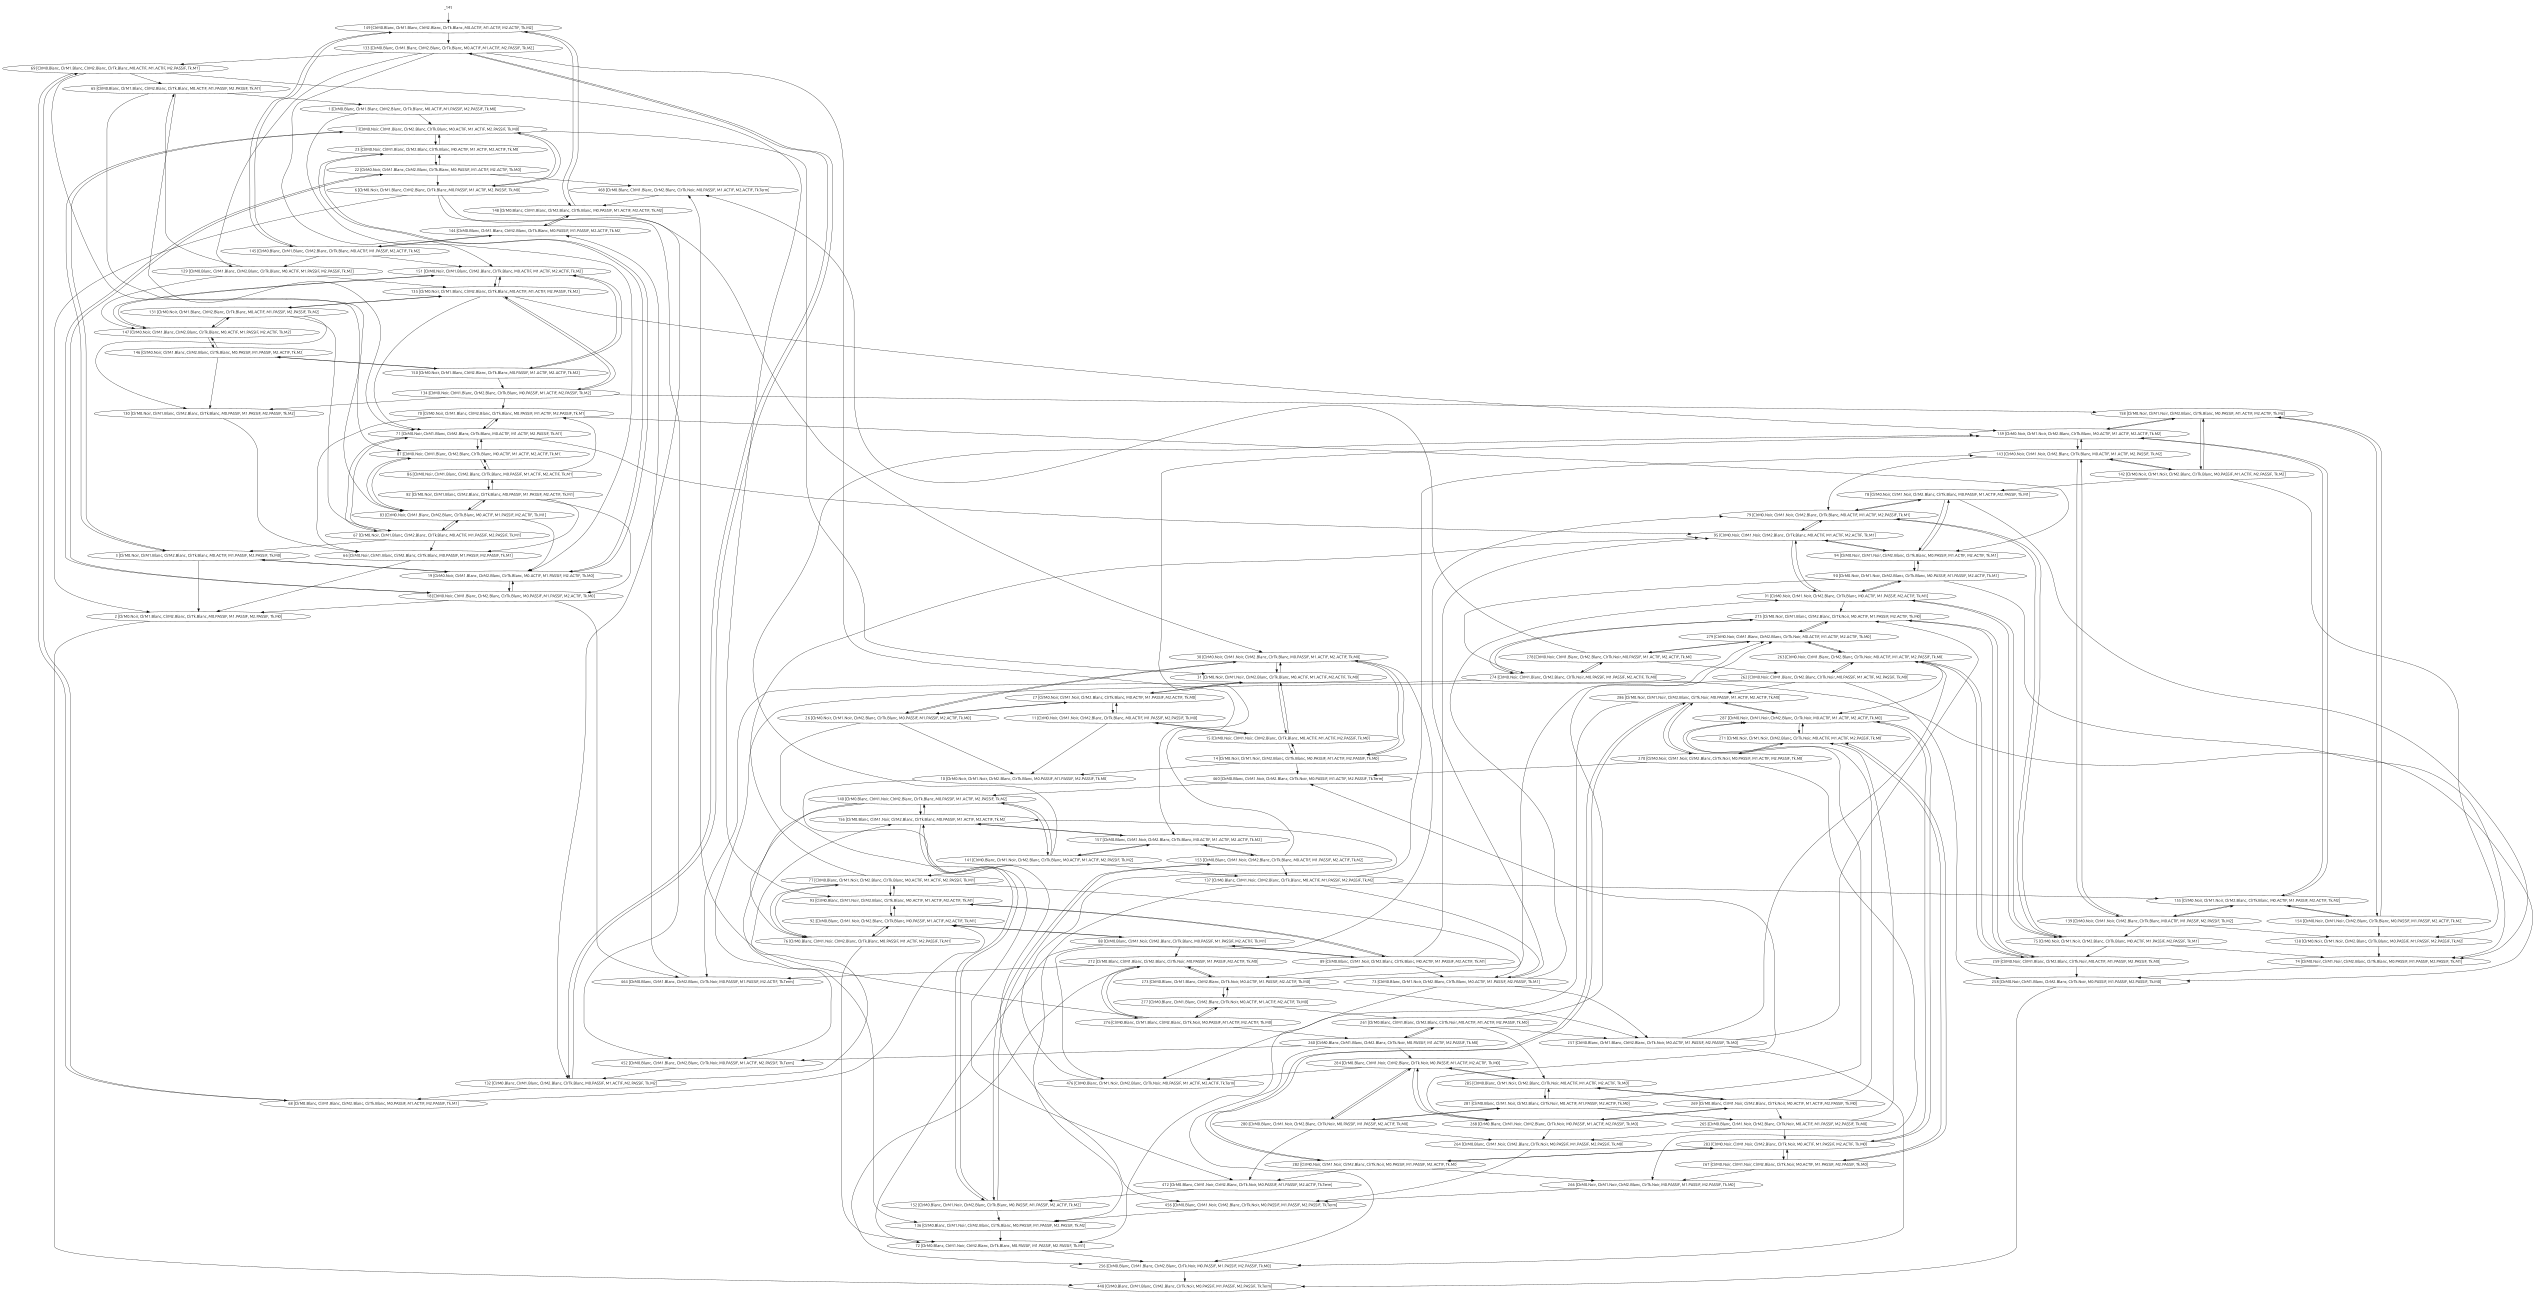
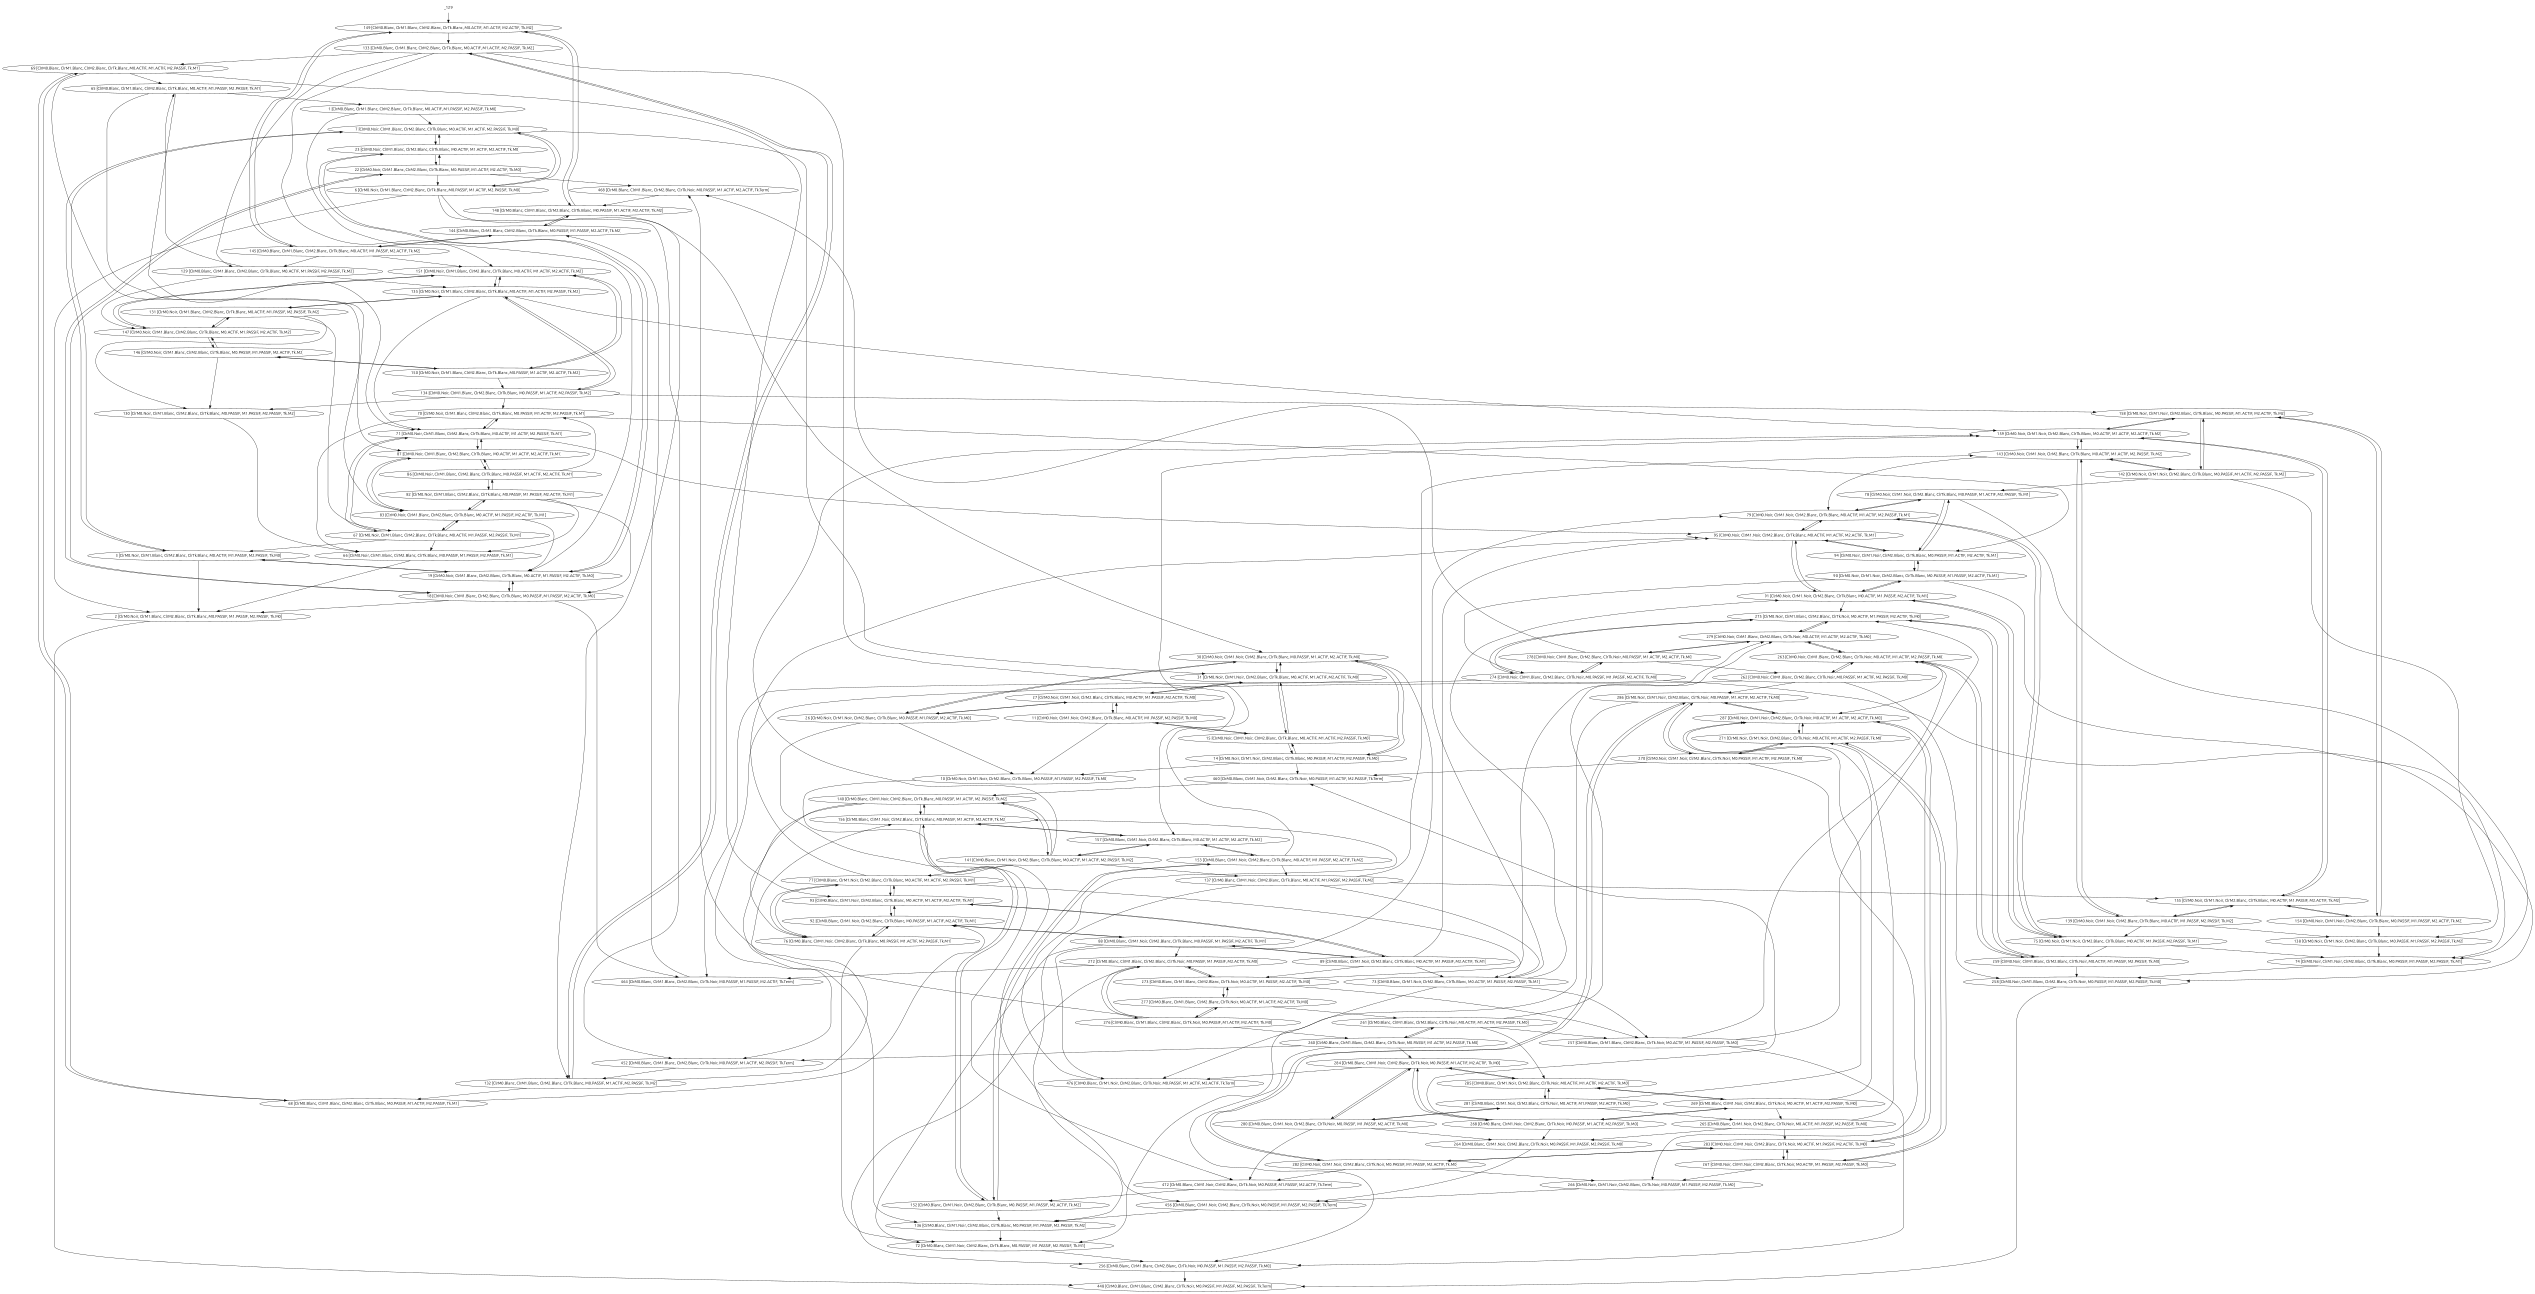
(448, 8) -> (448, 8)
